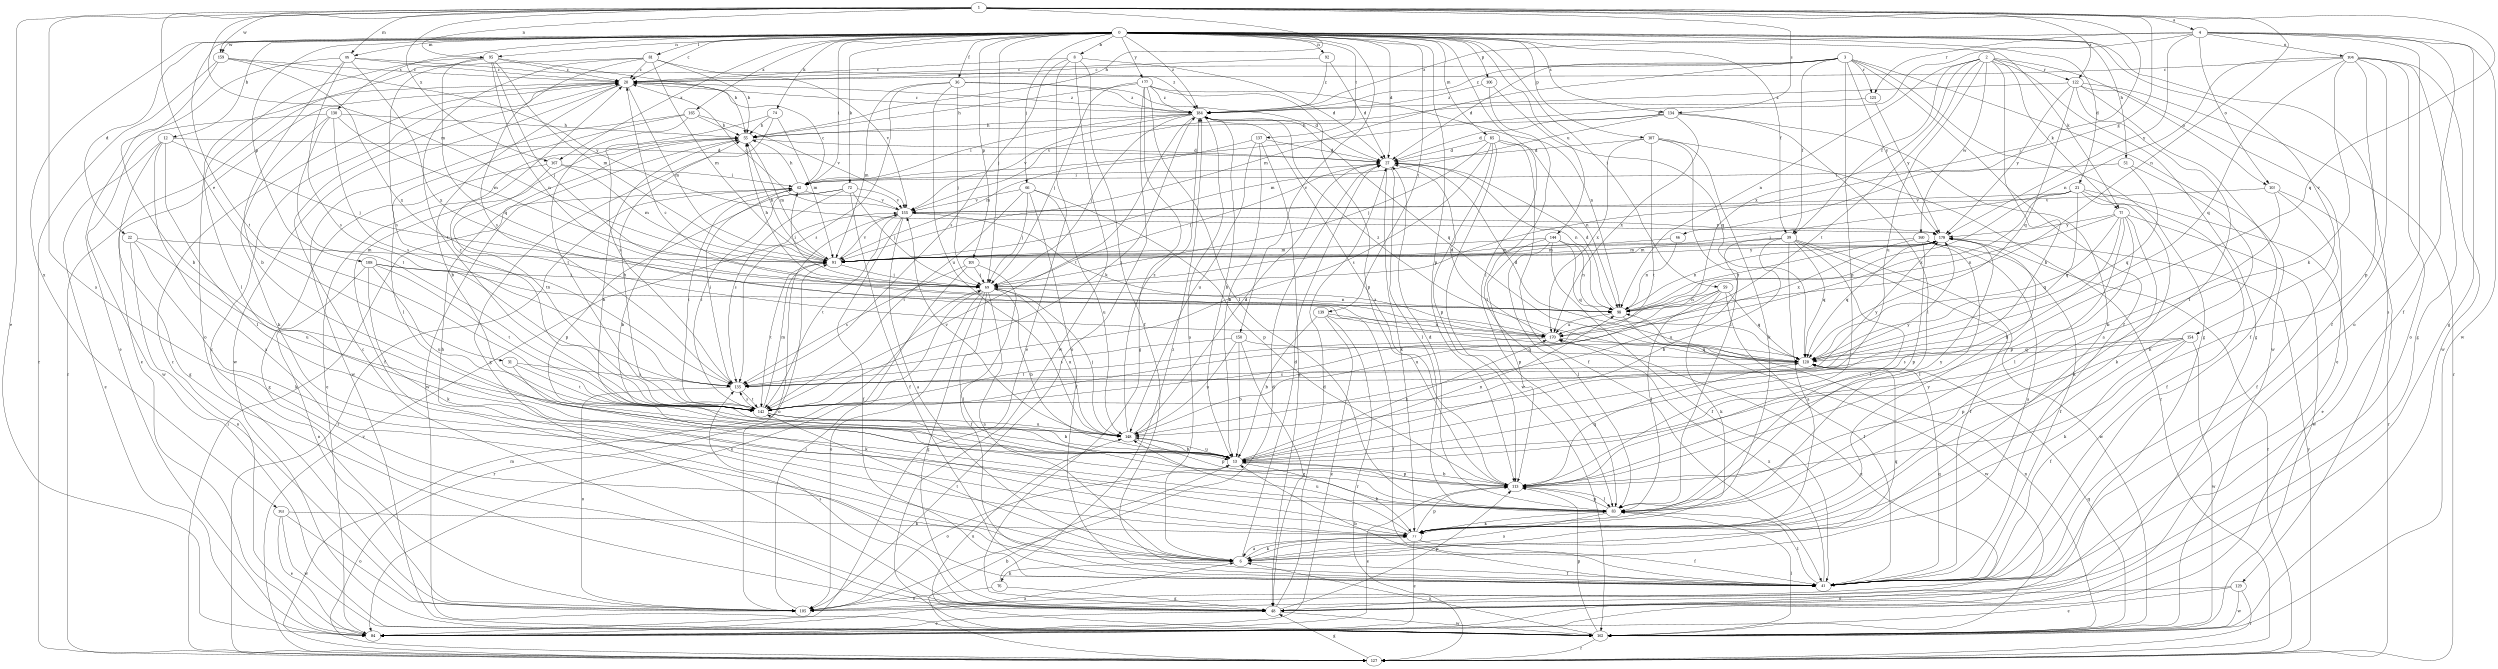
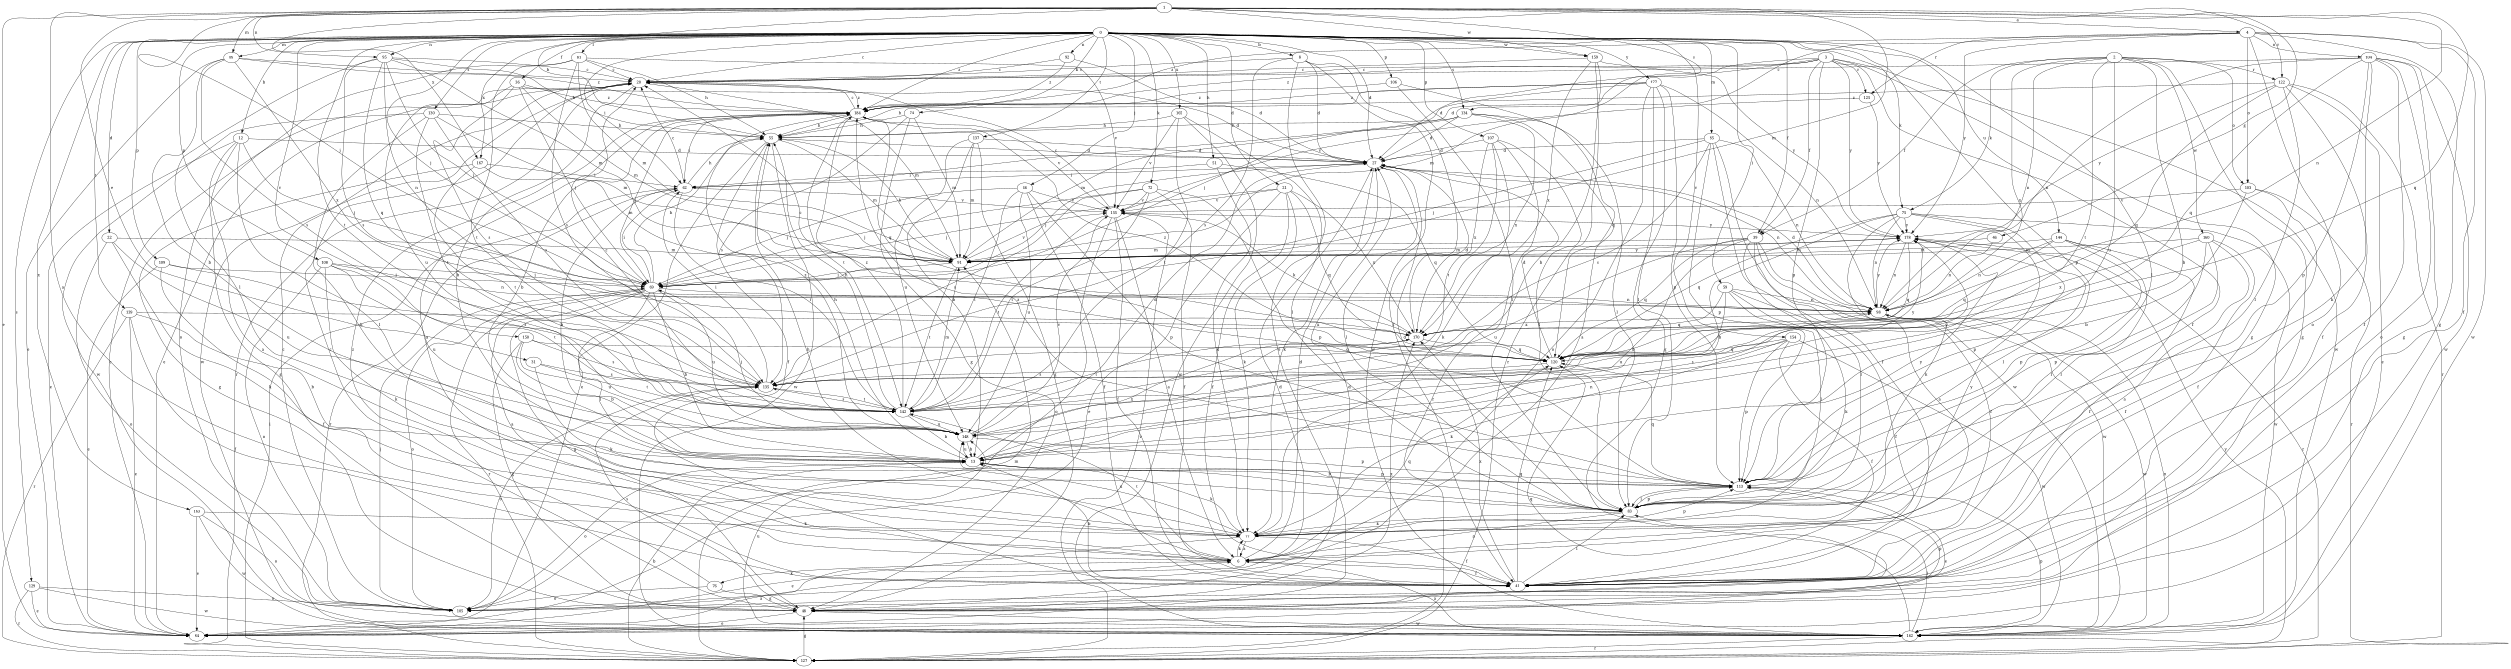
(1928, 393) -> (1971, 479)
